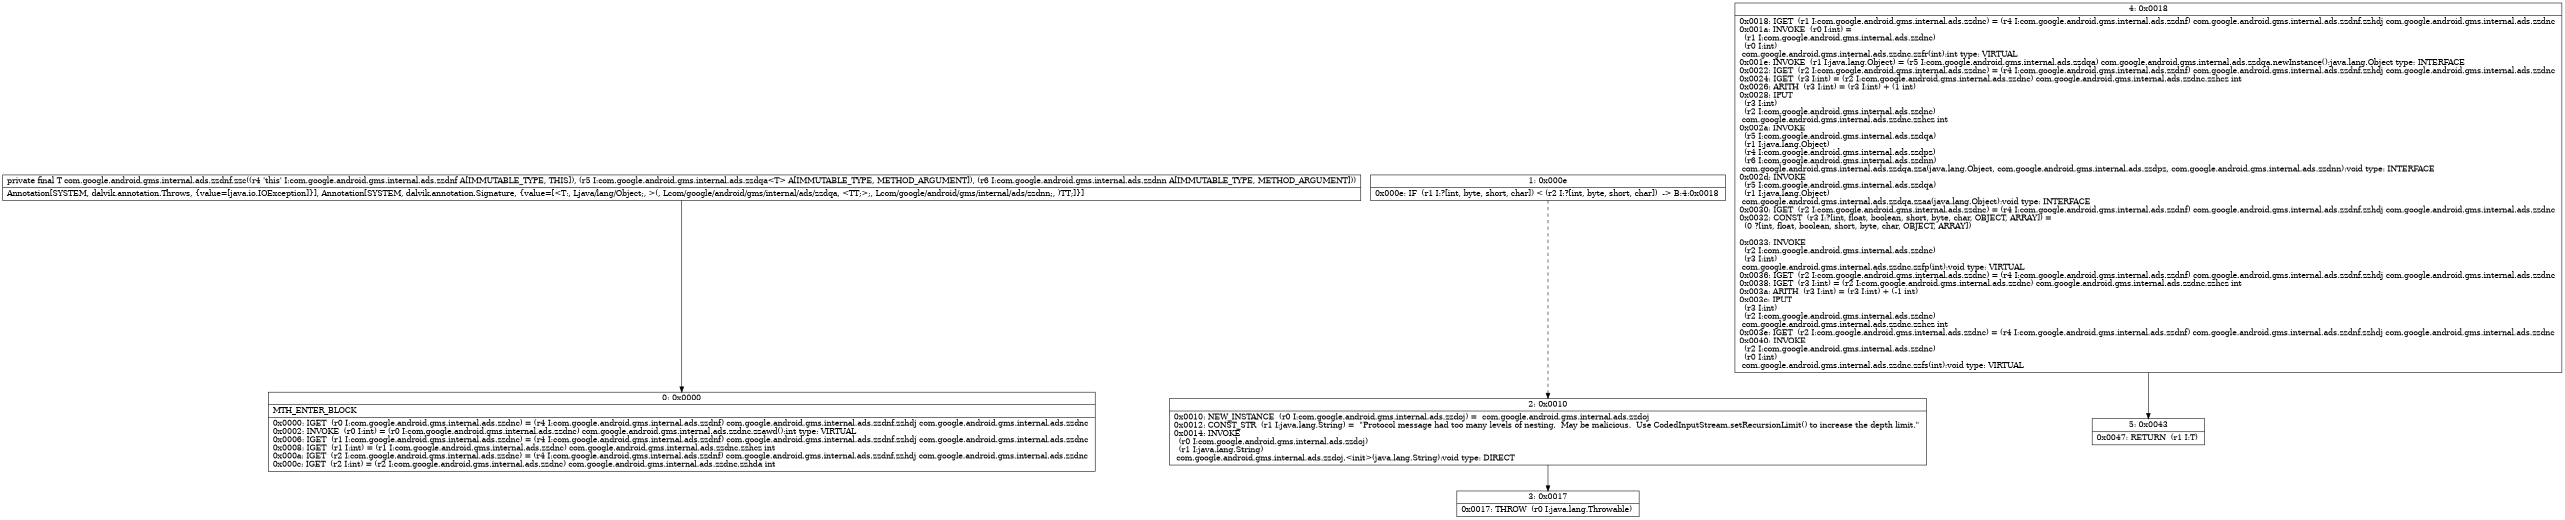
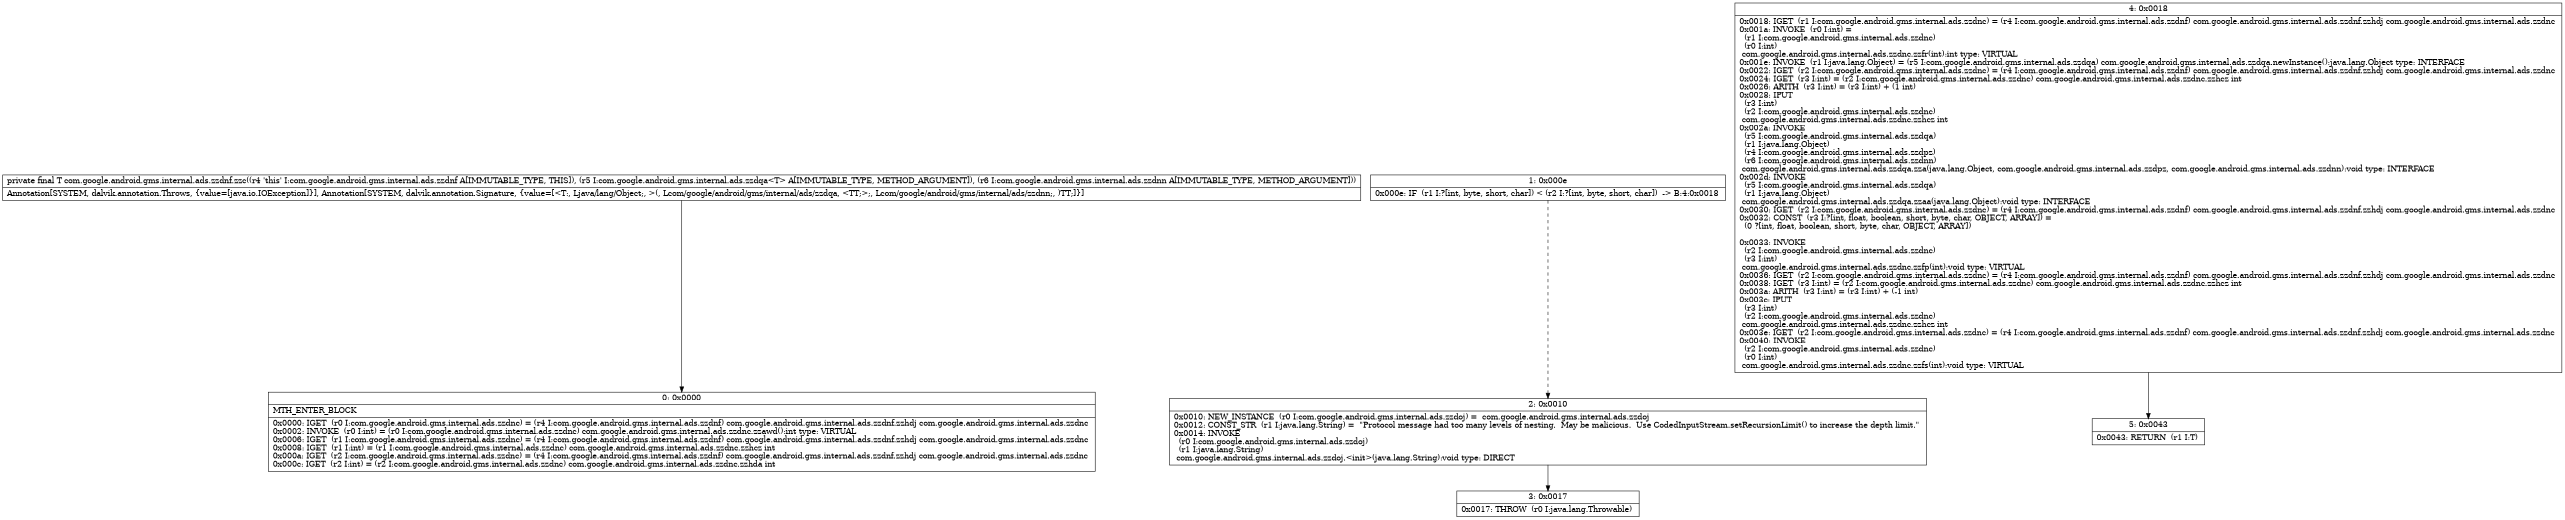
(2148, 438) -> (2148, 438)
